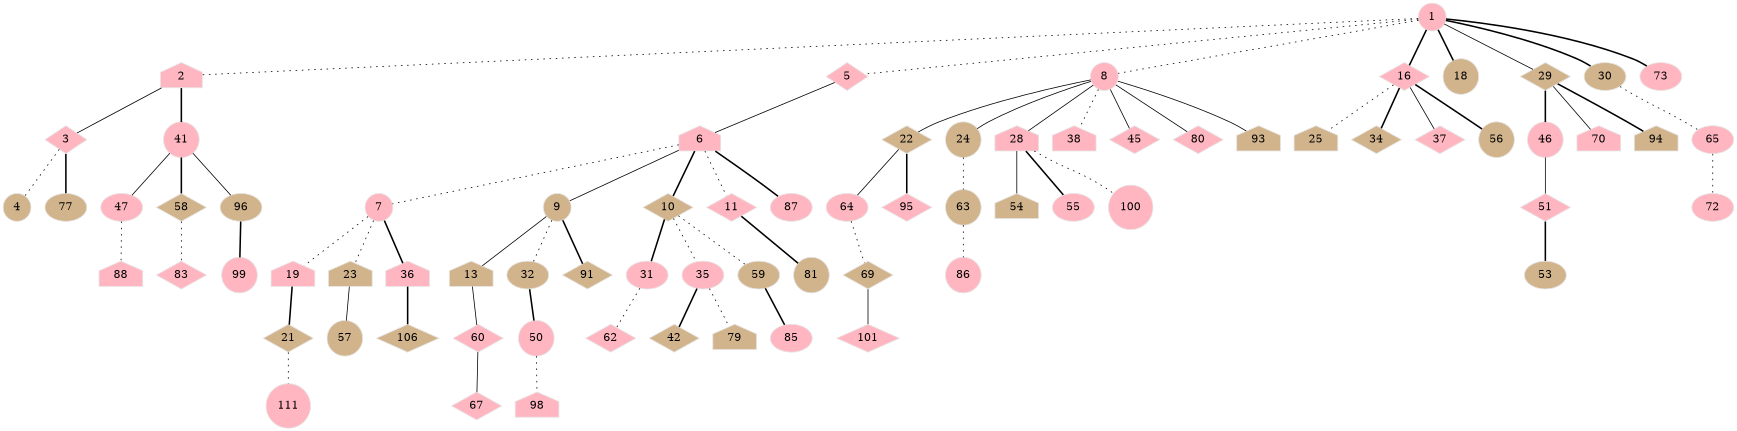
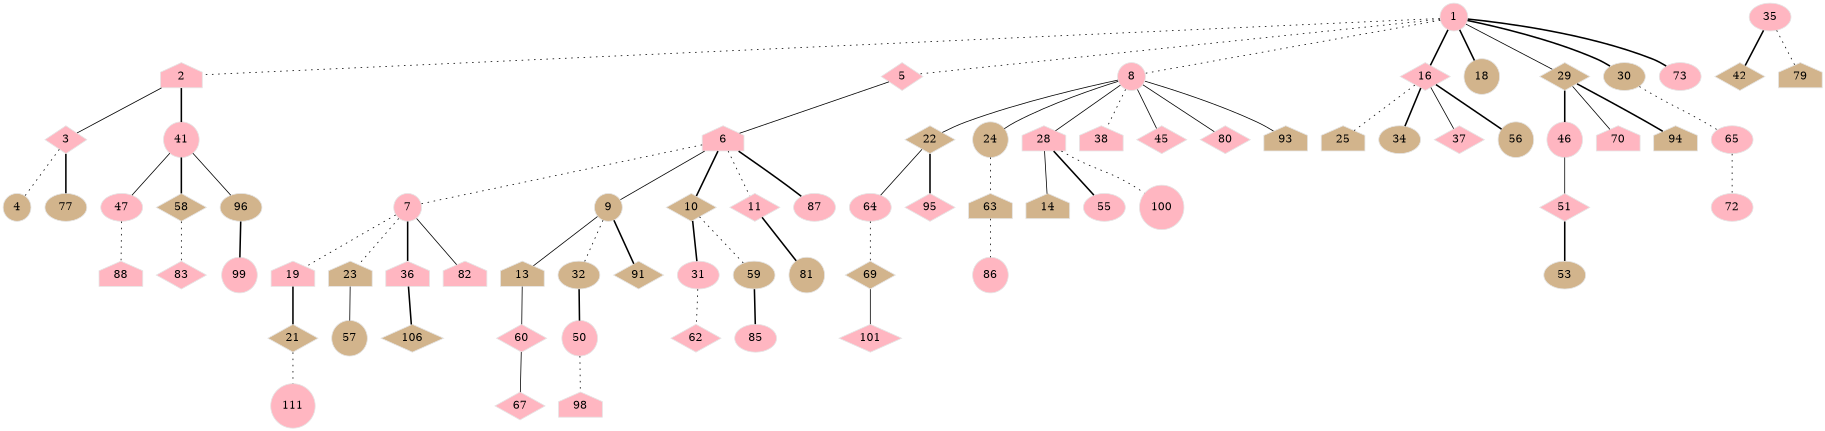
(1376, 140) -> (1400, 140)
(963, 207) -> (990, 207)
(1017, 207) -> (1048, 207)
(685, 240) -> none
none -> (465, 275)
